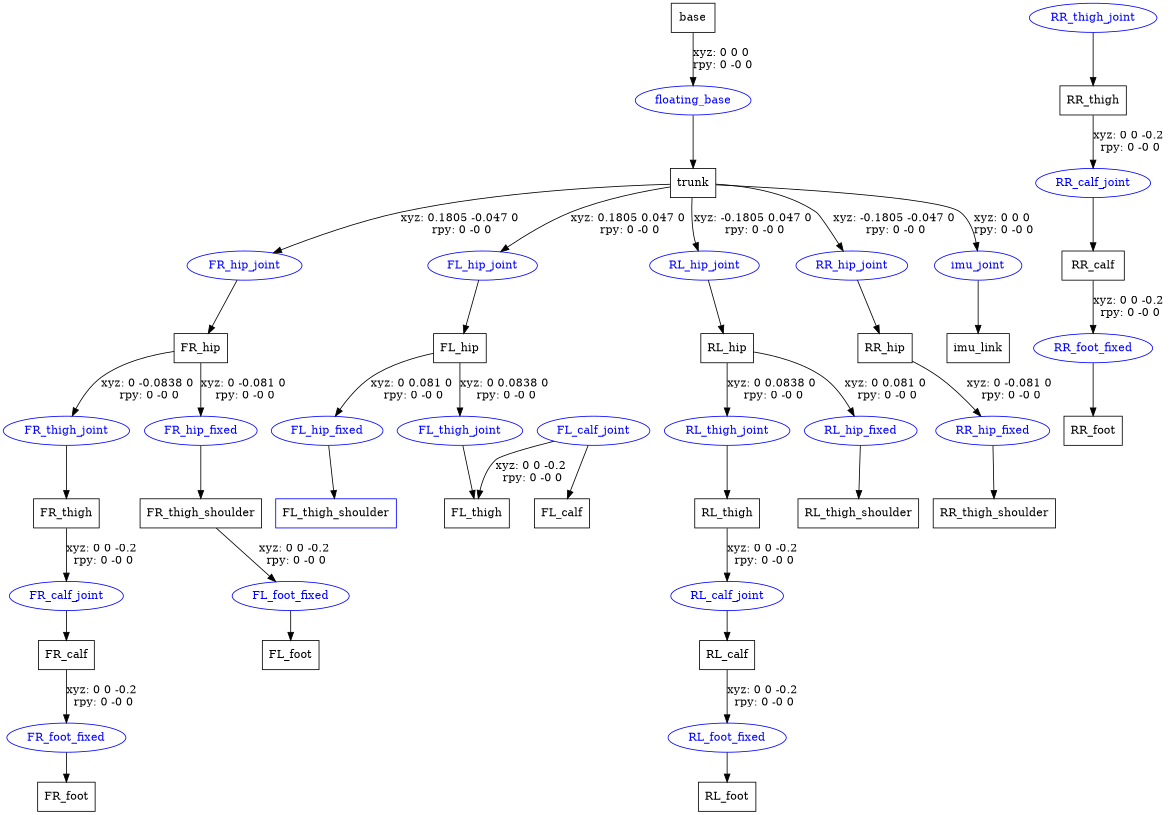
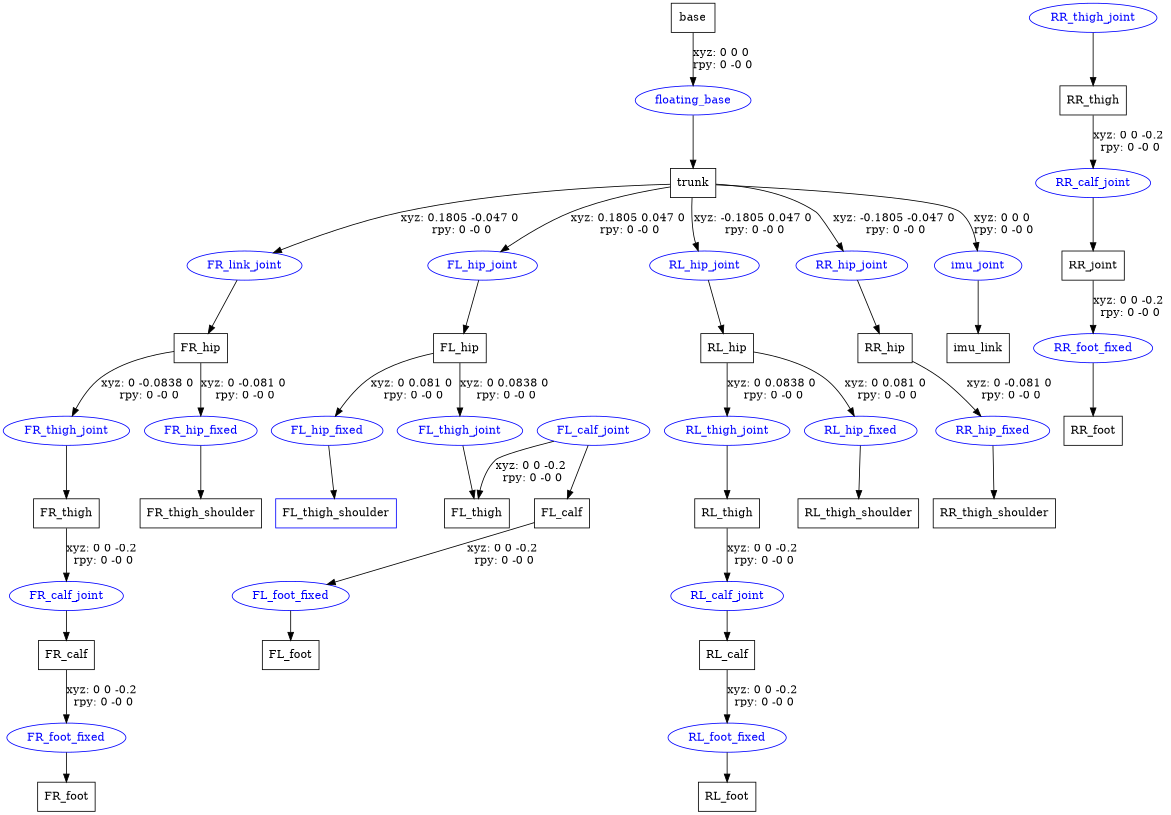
(245, 266) -> (245, 266)
(1093, 266) -> (1093, 266)
(243, 552) -> (435, 552)
